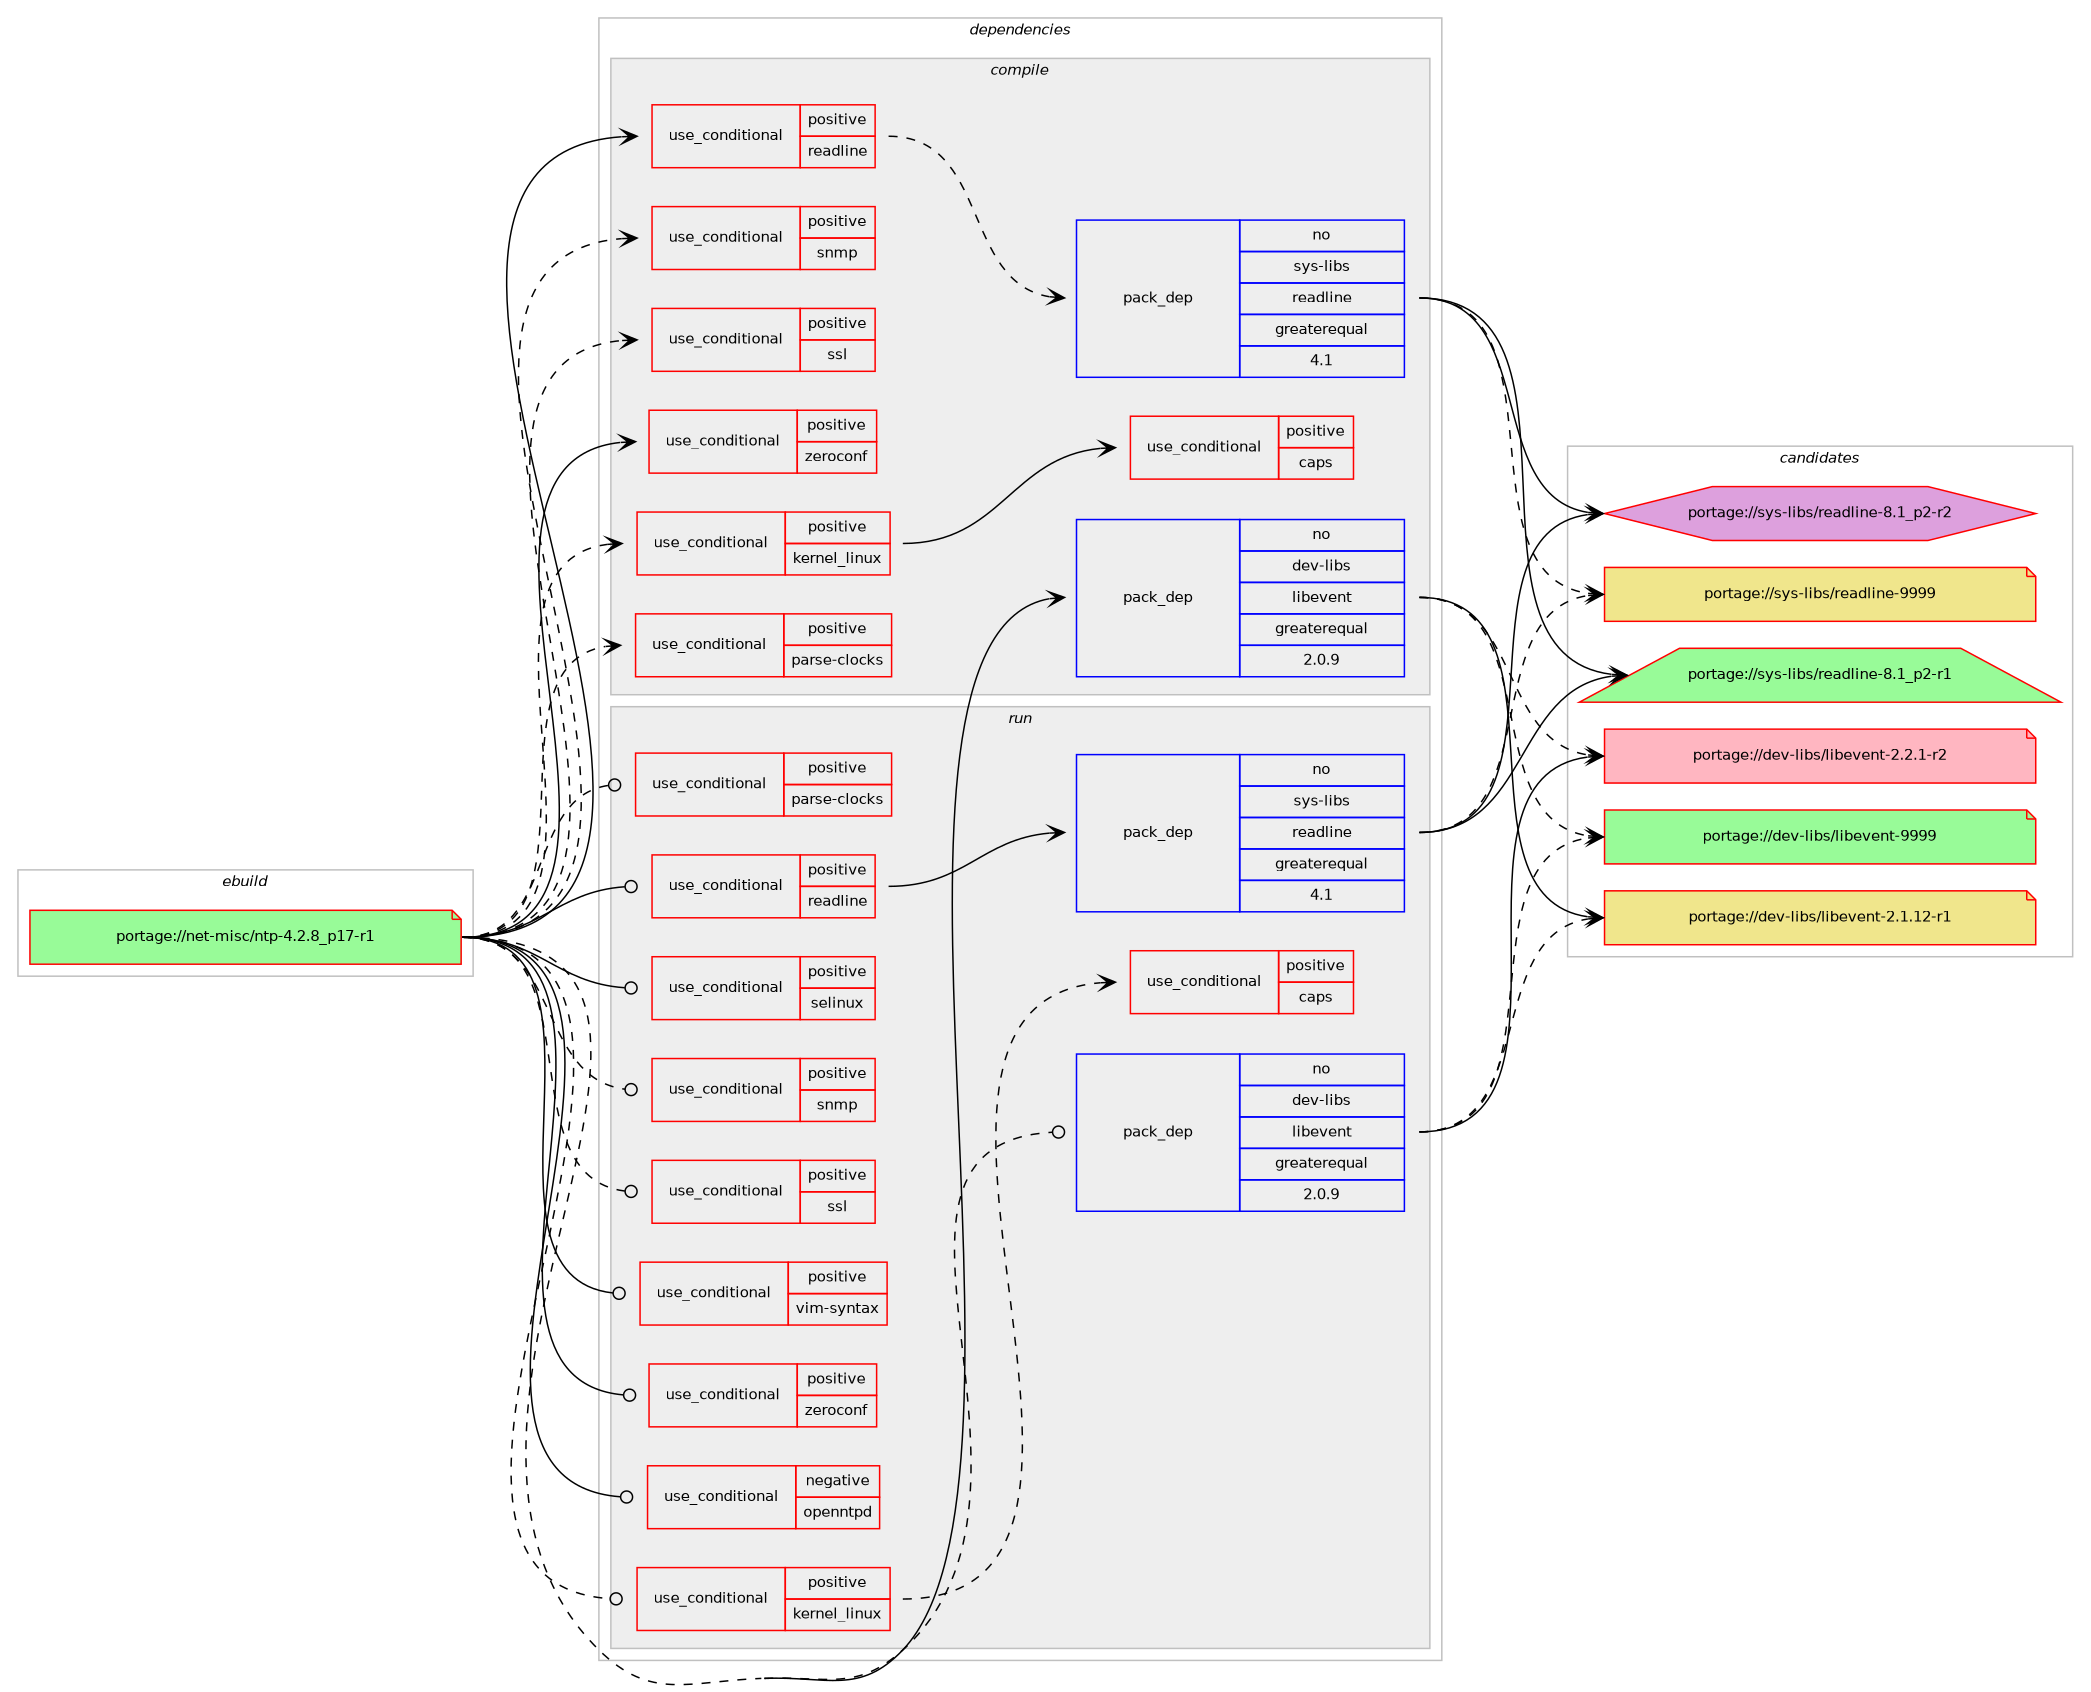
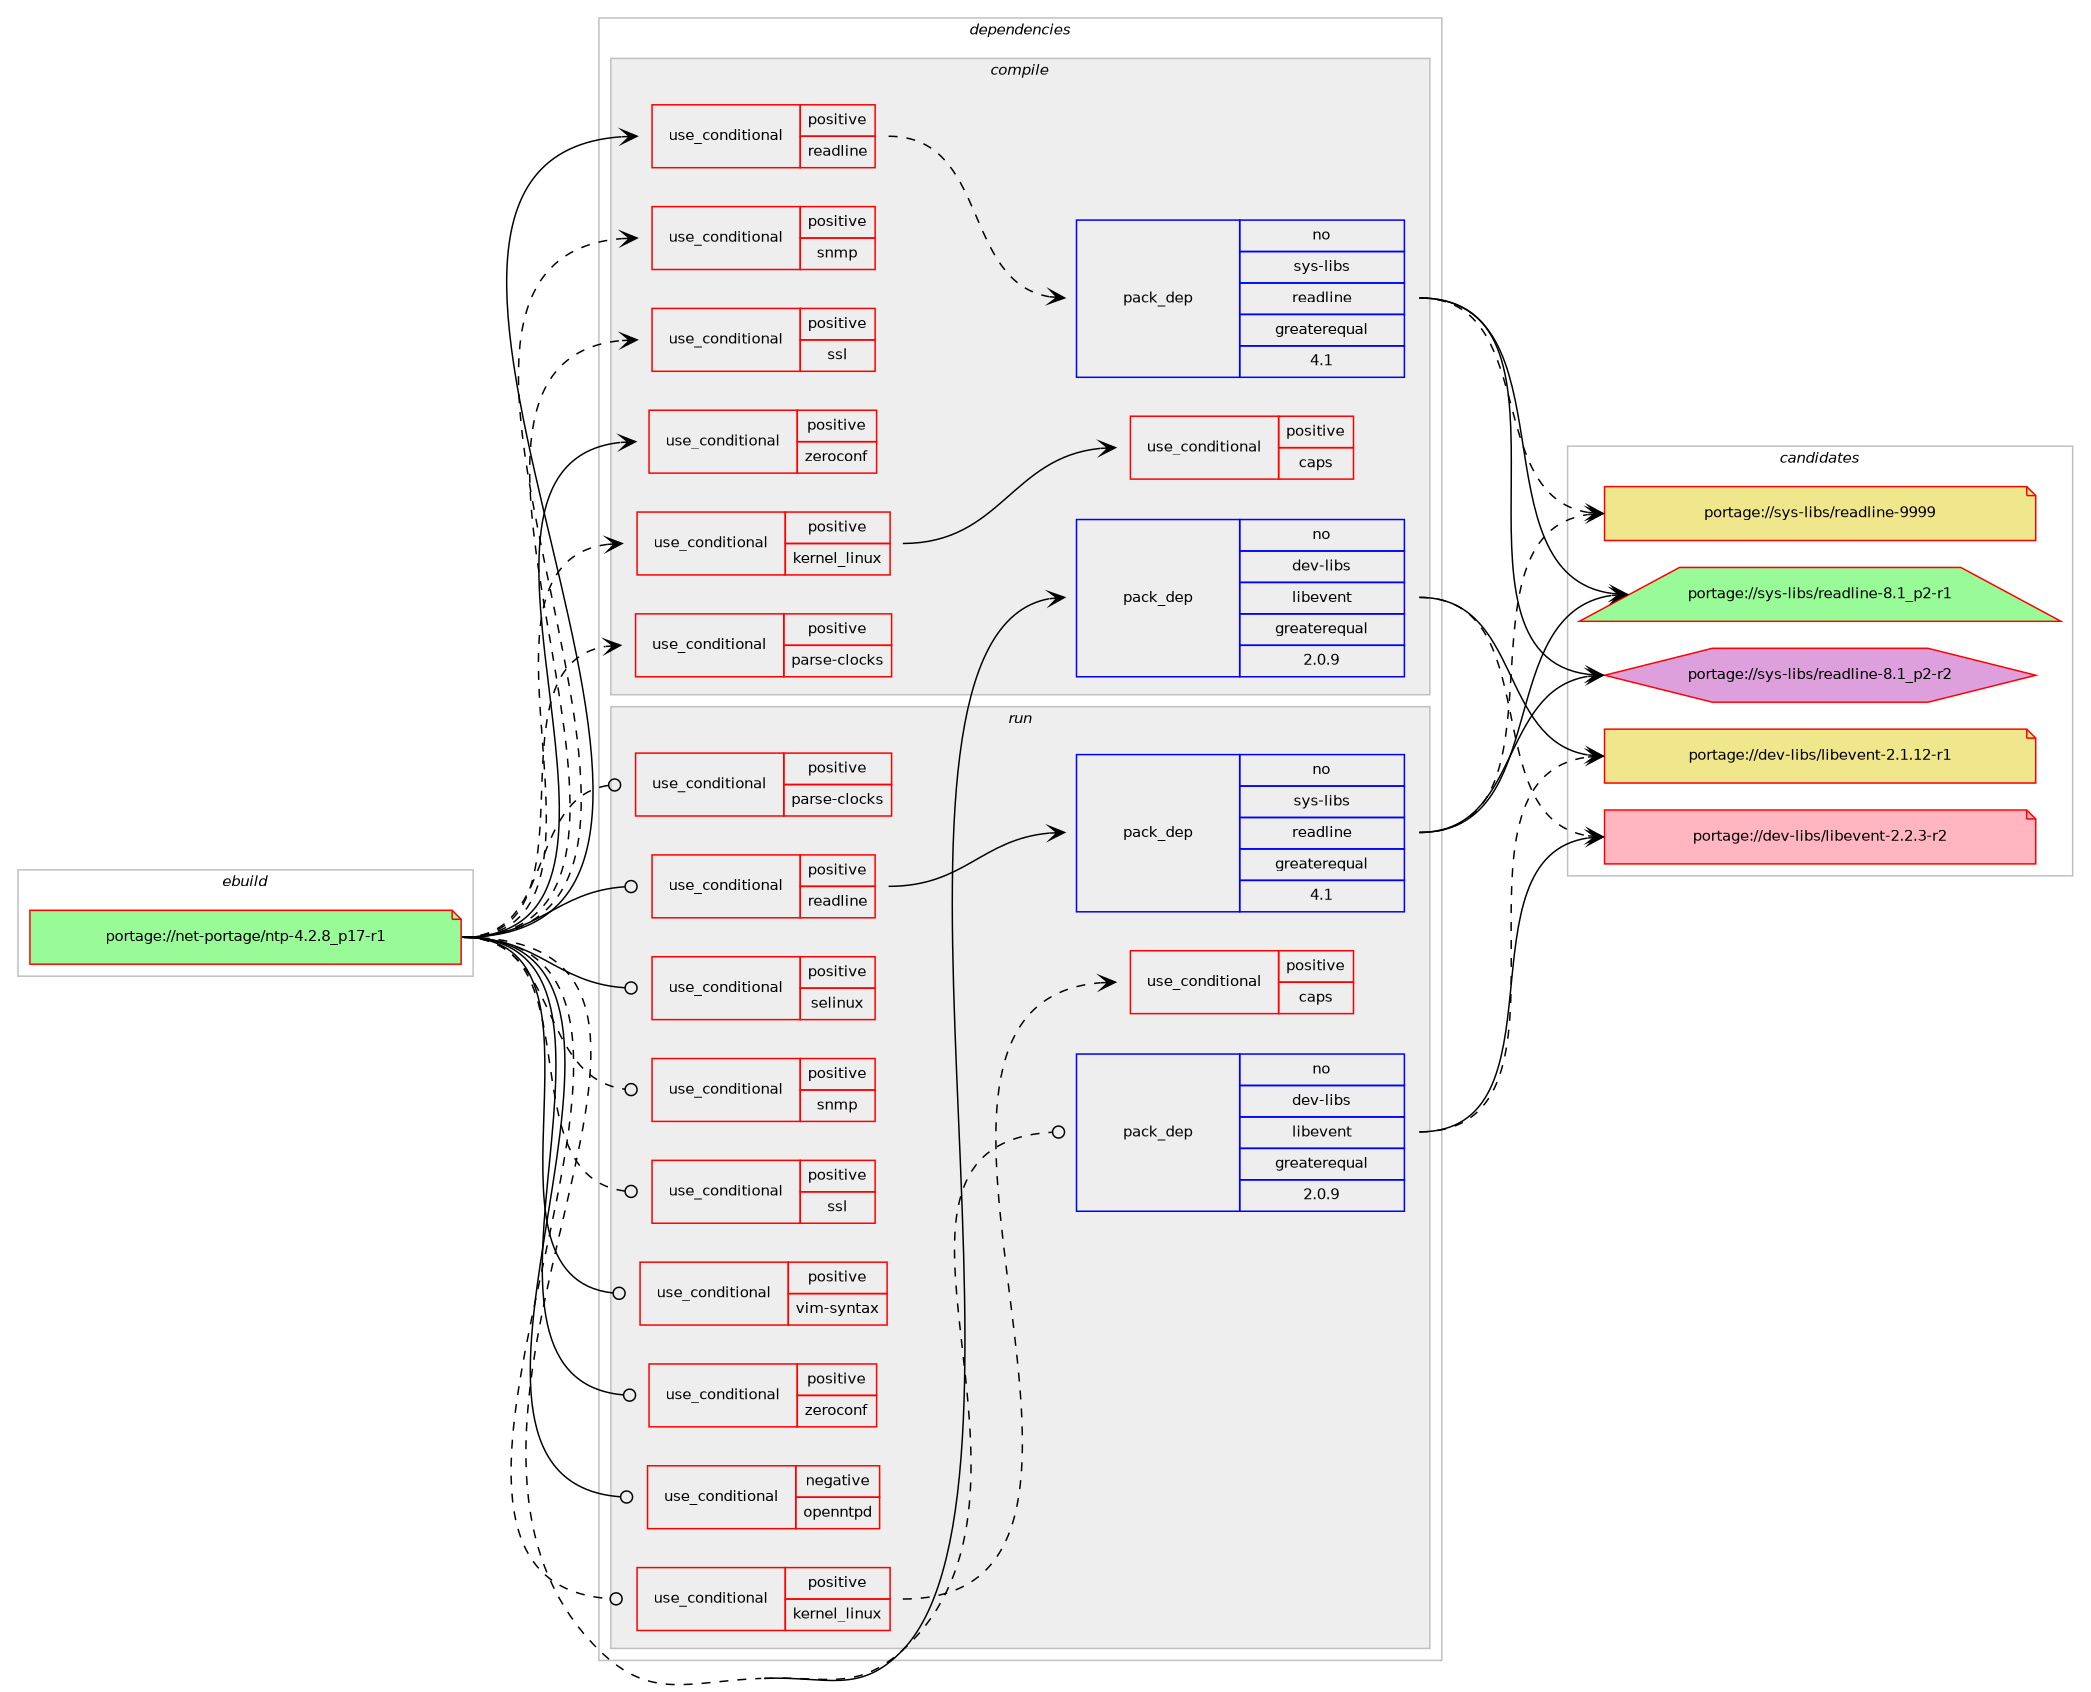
(1820, 756) -> (1820, 837)
(1820, 837) -> none
(246, 937) -> (246, 937)
